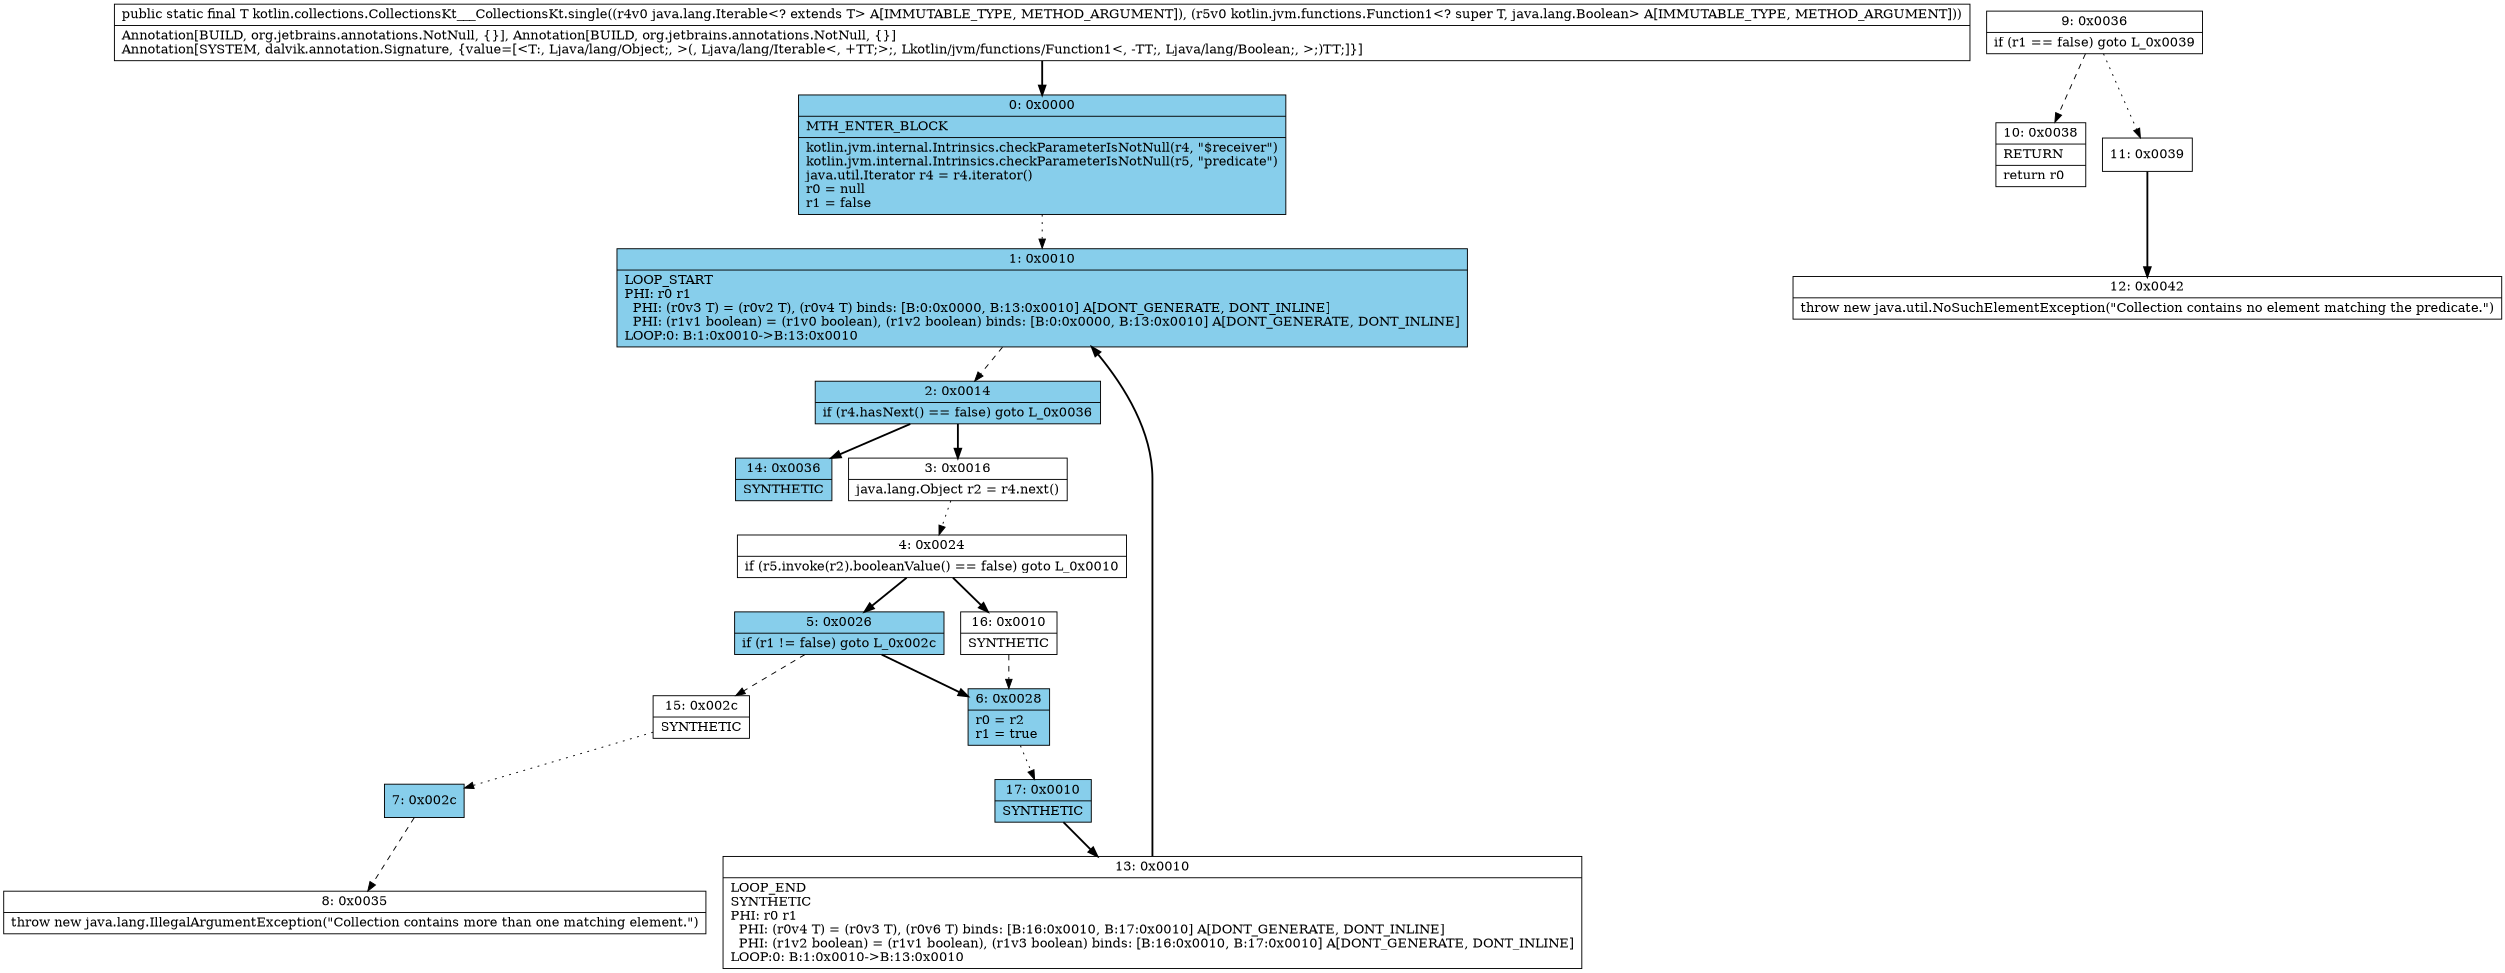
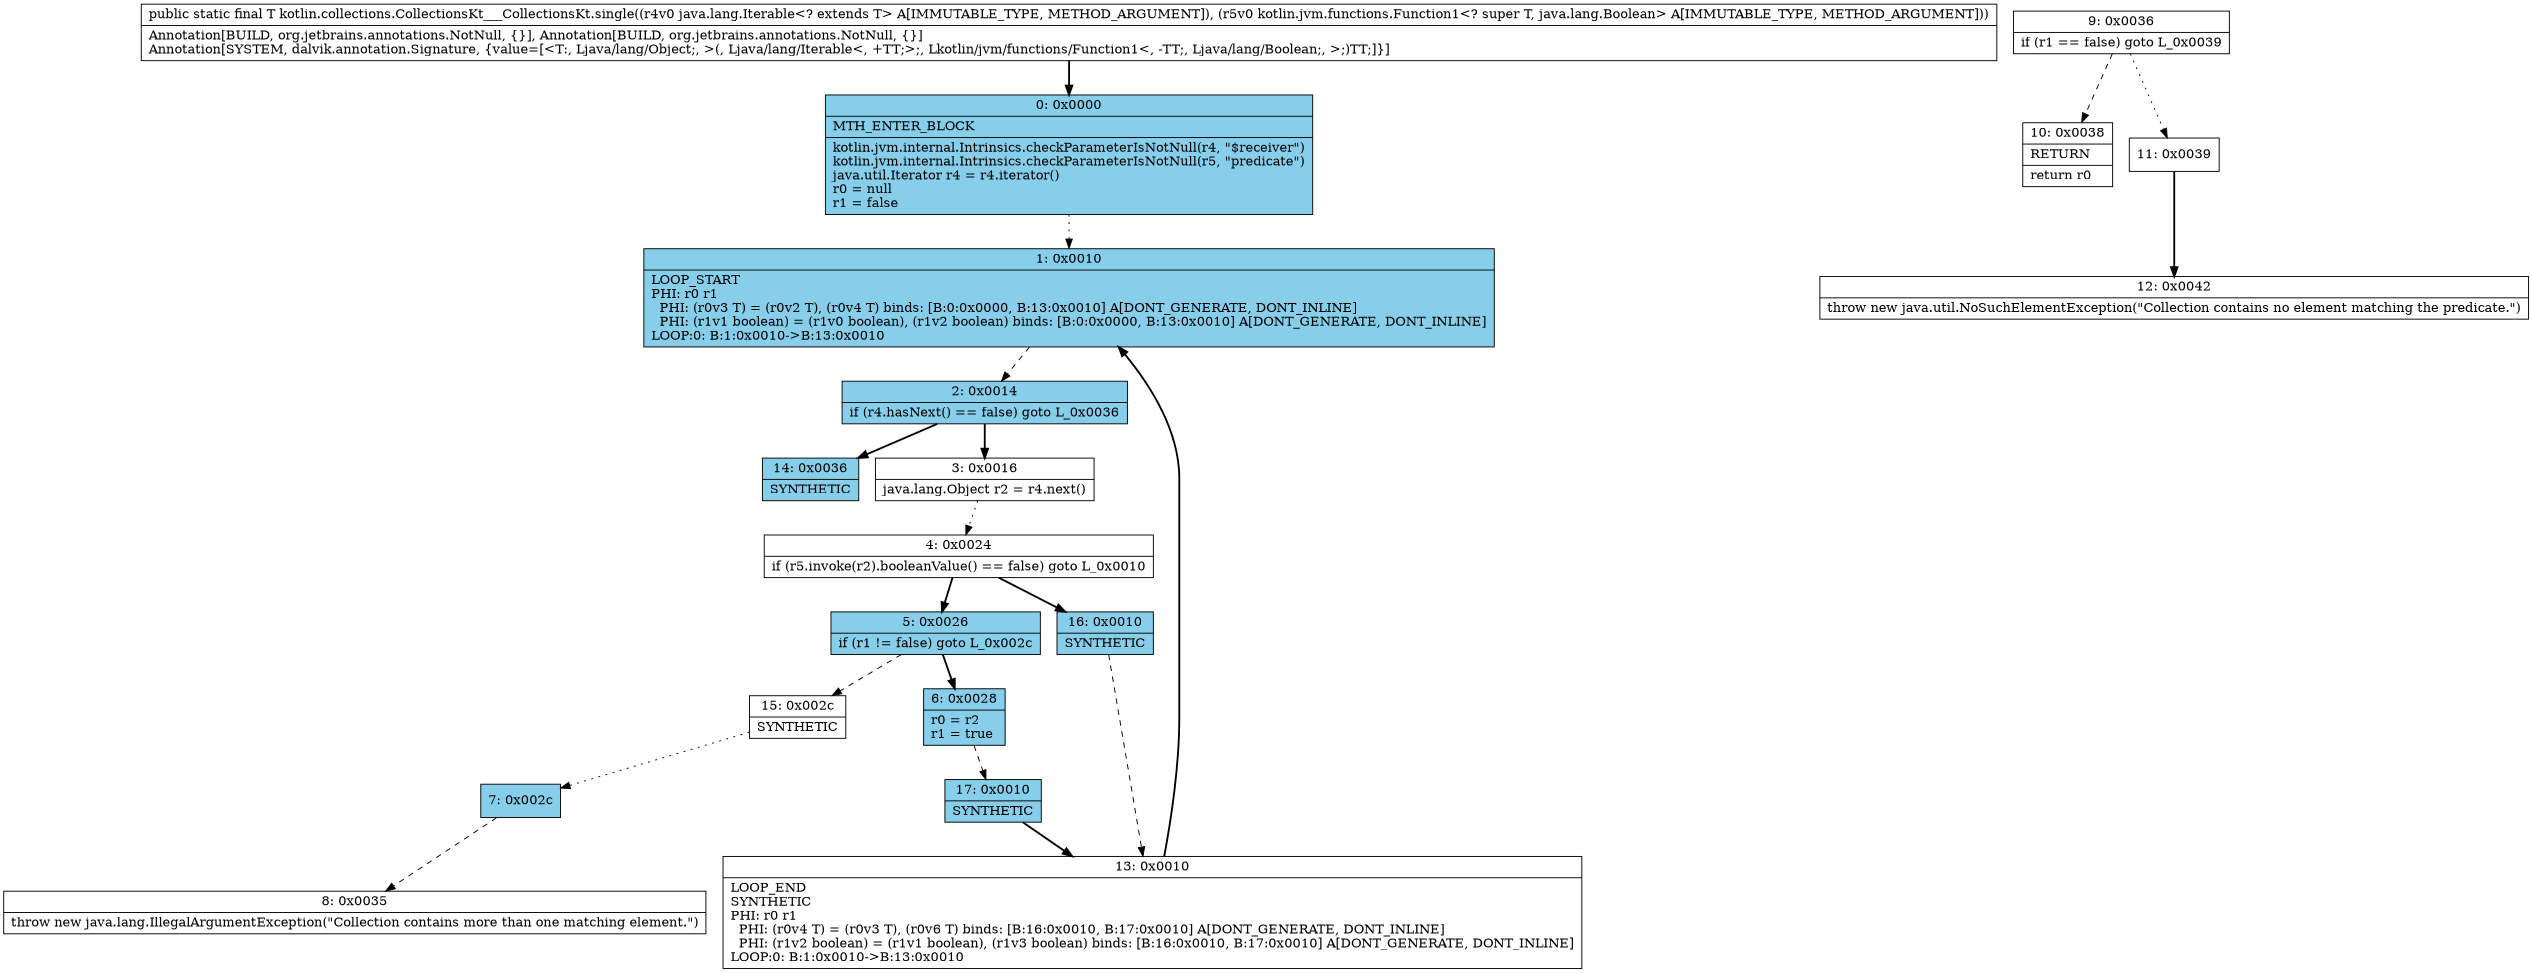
(1009, 633) -> (1105, 633)
(1009, 667) -> (1125, 751)
(1026, 758) -> (978, 758)
